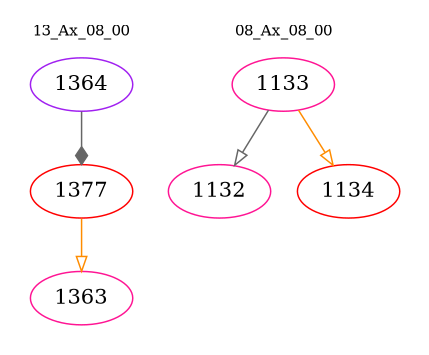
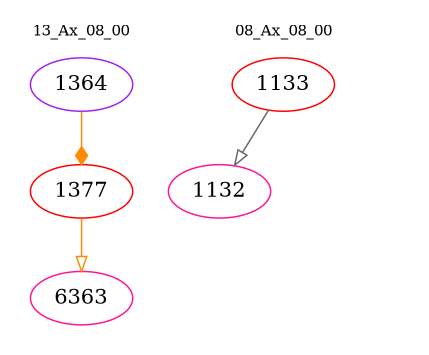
(283, 85) -> (283, 85)
(82, 129) -> (82, 129)
(349, 191) -> none
(82, 298) -> (82, 298)
